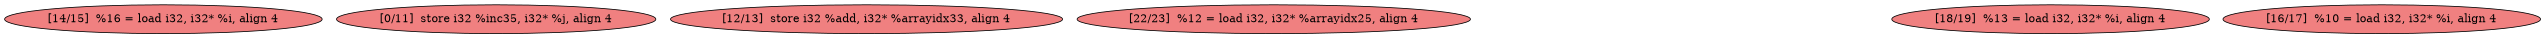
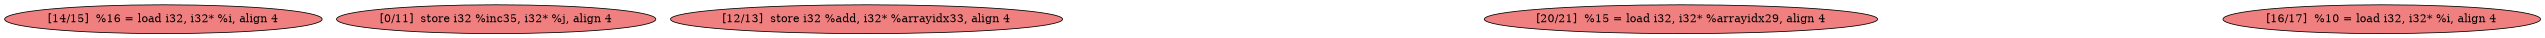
(1274, 19) -> none
none -> (1681, 19)
(2051, 19) -> none
